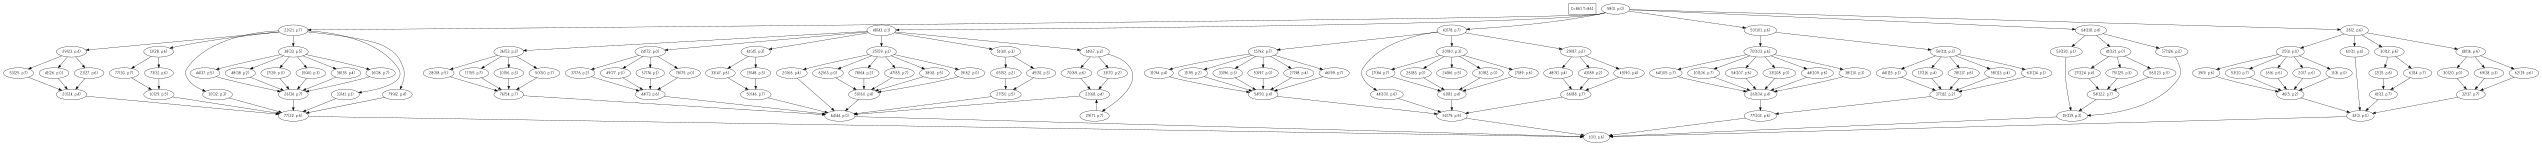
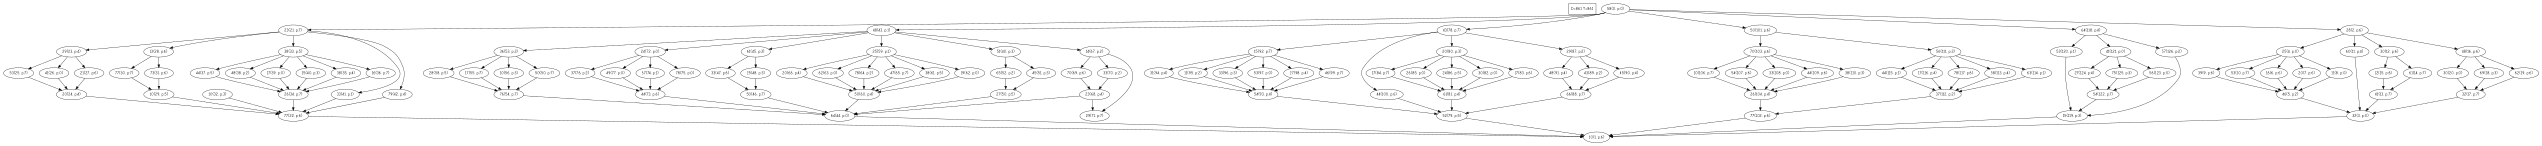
(214, 46) -> none
(1523, 73) -> (1523, 73)
(1666, 73) -> none
none -> (1452, 82)
(815, 93) -> (826, 83)
(1097, 107) -> (1093, 104)
